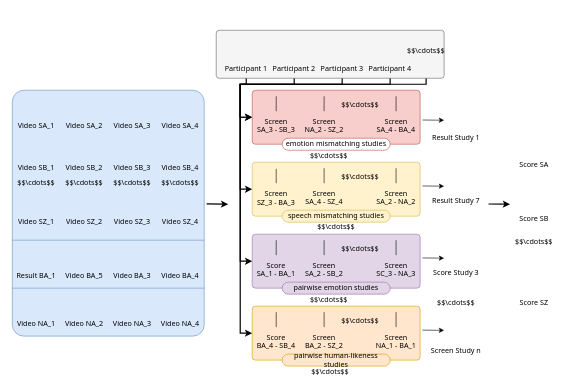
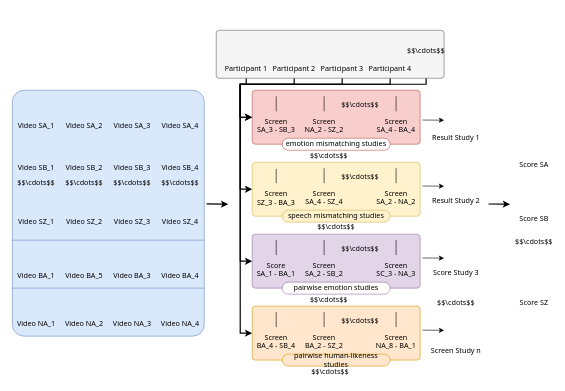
(456, 200) -> (456, 200)
(36, 276) -> (36, 276)
(336, 288) -> (336, 288)
(276, 337) -> (276, 337)
(396, 337) -> (396, 337)
